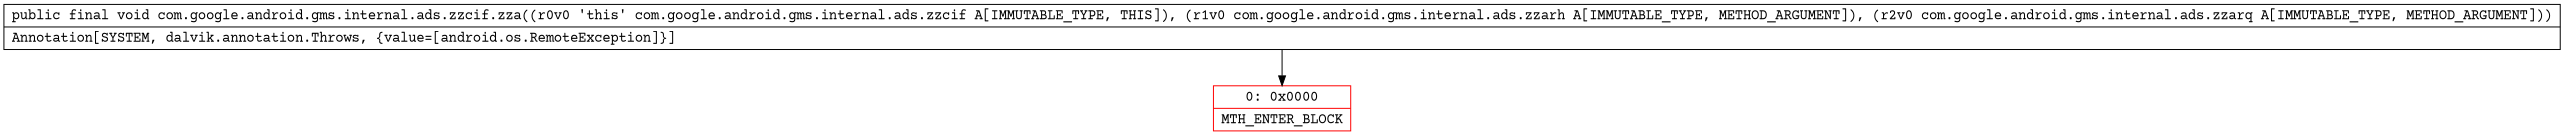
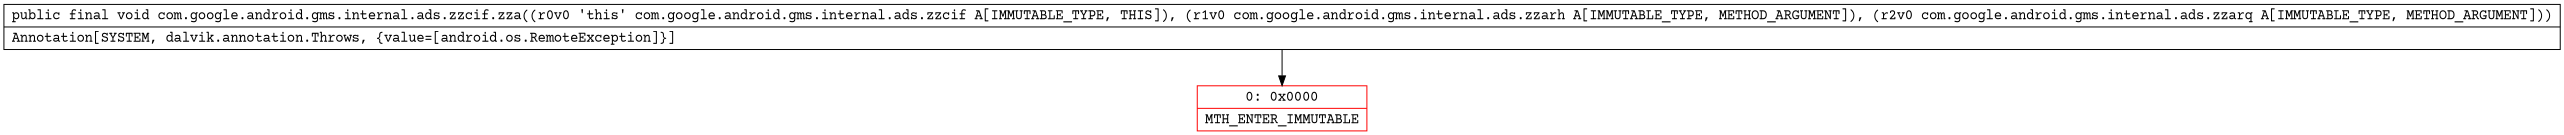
(1282, 119) -> (1282, 119)
